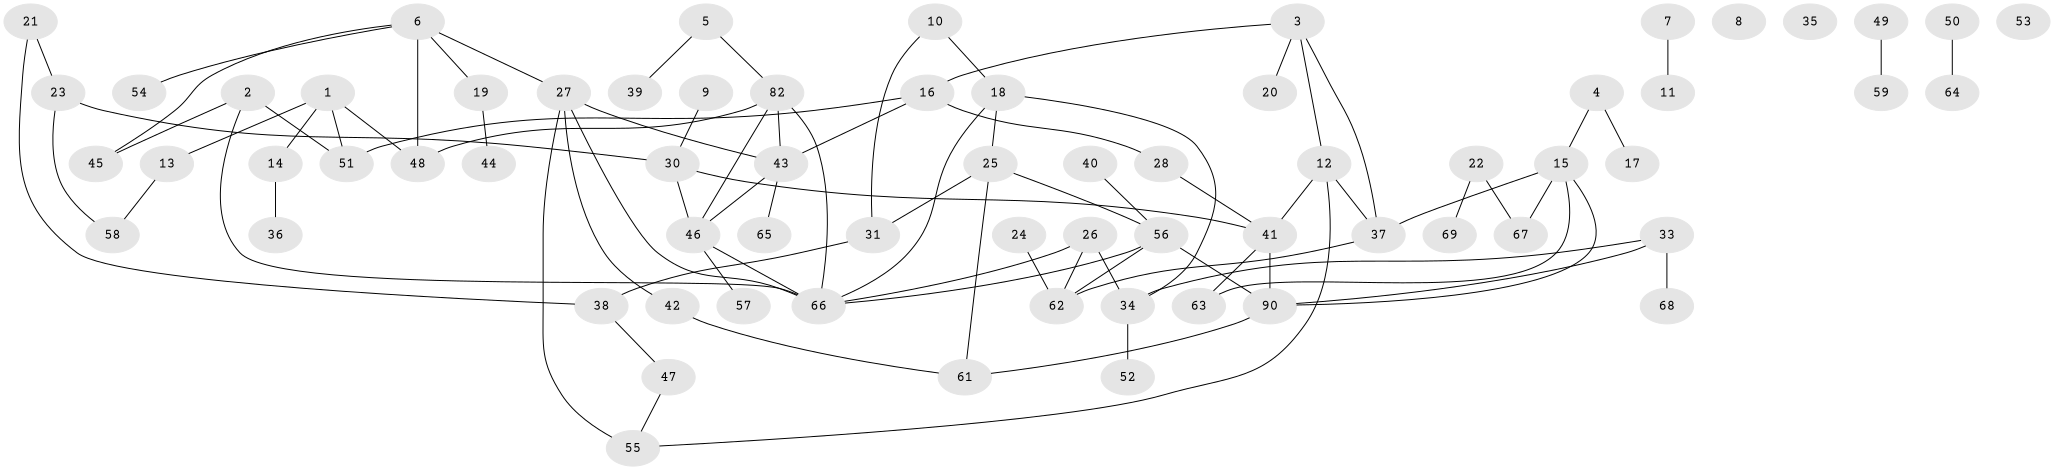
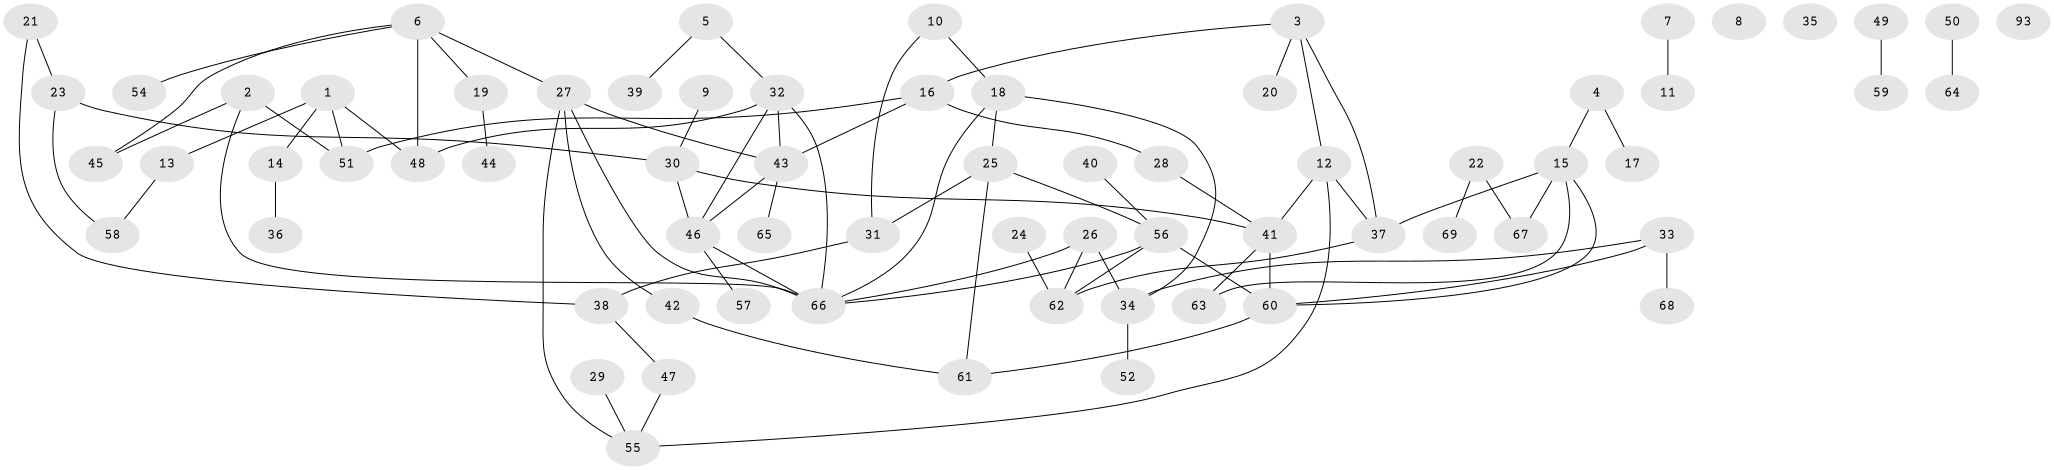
(2023, 22) -> (2023, 22)
(777, 93) -> (777, 93)
(1270, 306) -> (1270, 306)
none -> (597, 377)
